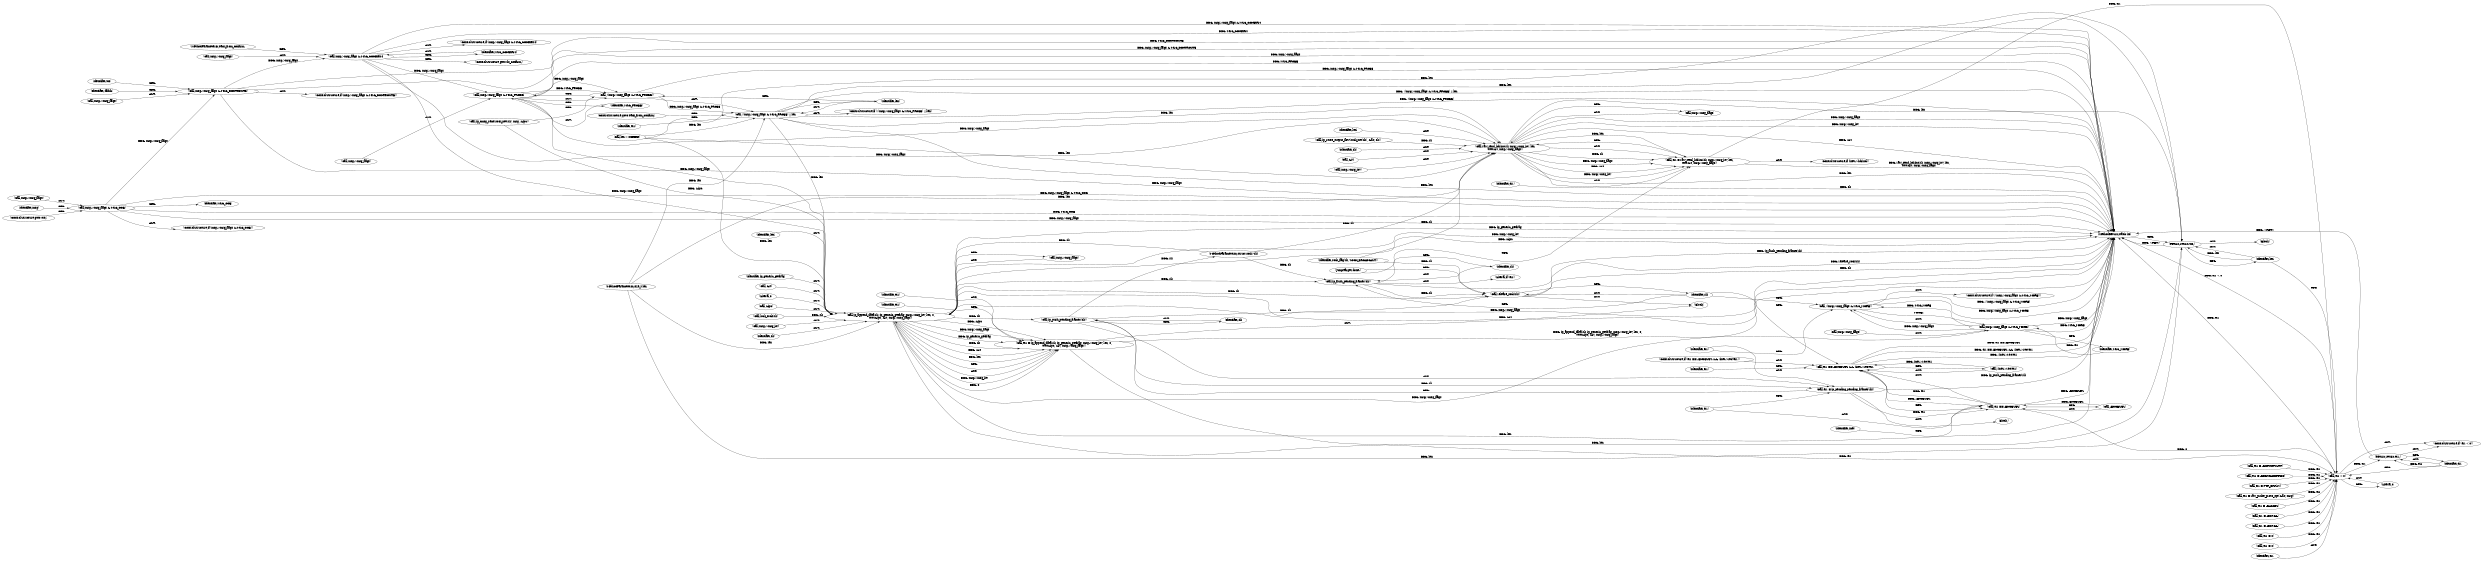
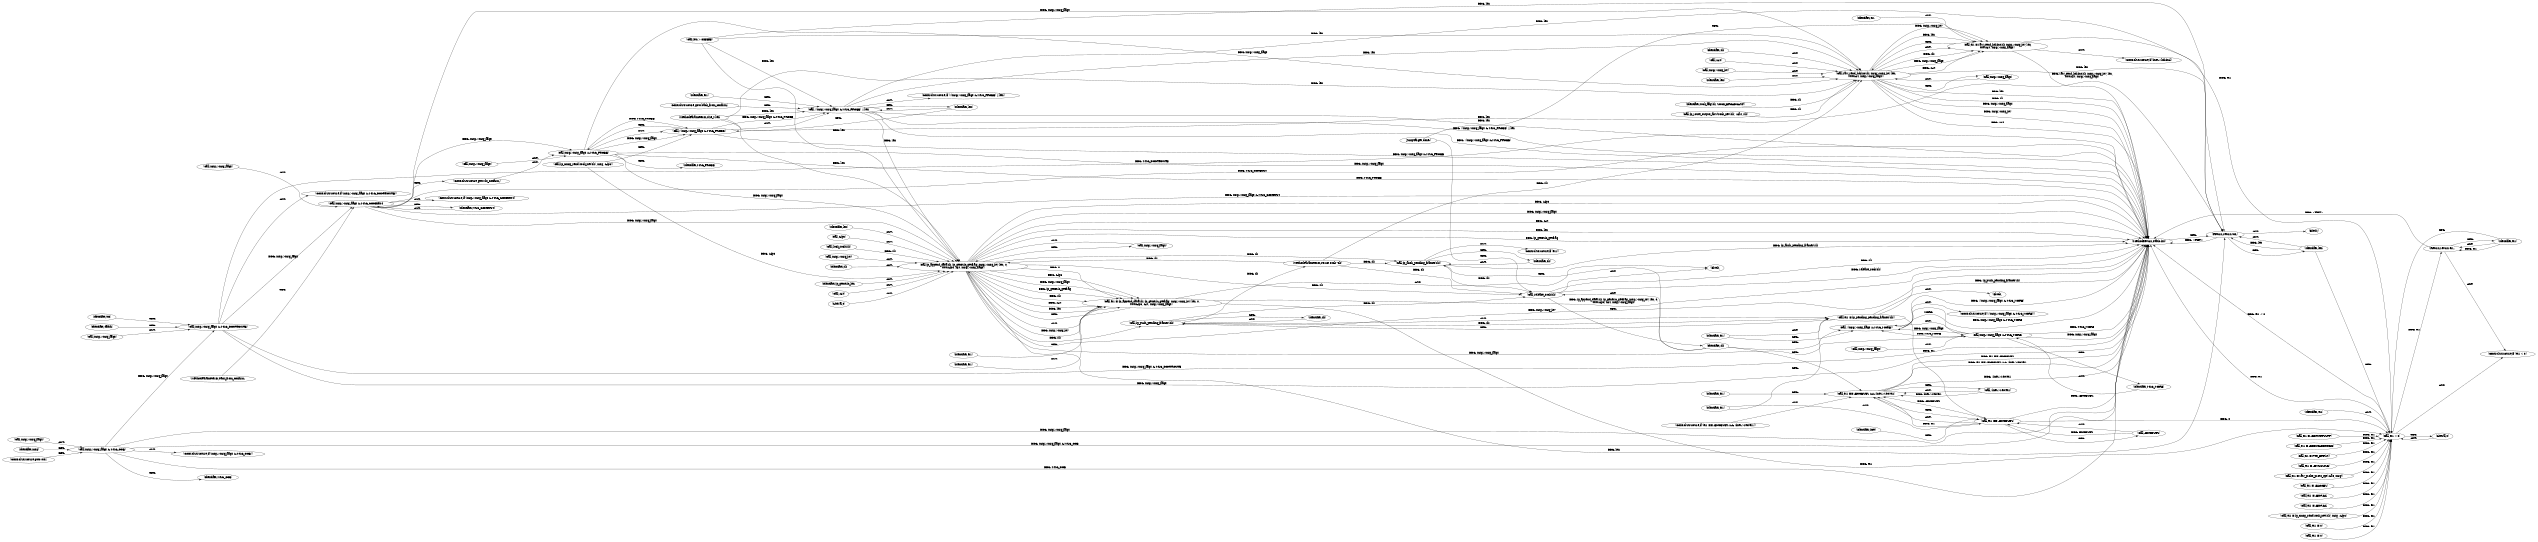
(562, 125) -> (525, 171)
(1442, 265) -> (1433, 277)
(766, 277) -> (839, 284)
(1505, 277) -> (1542, 252)
(2072, 346) -> (2082, 377)
none -> (2314, 466)
none -> (2314, 516)
